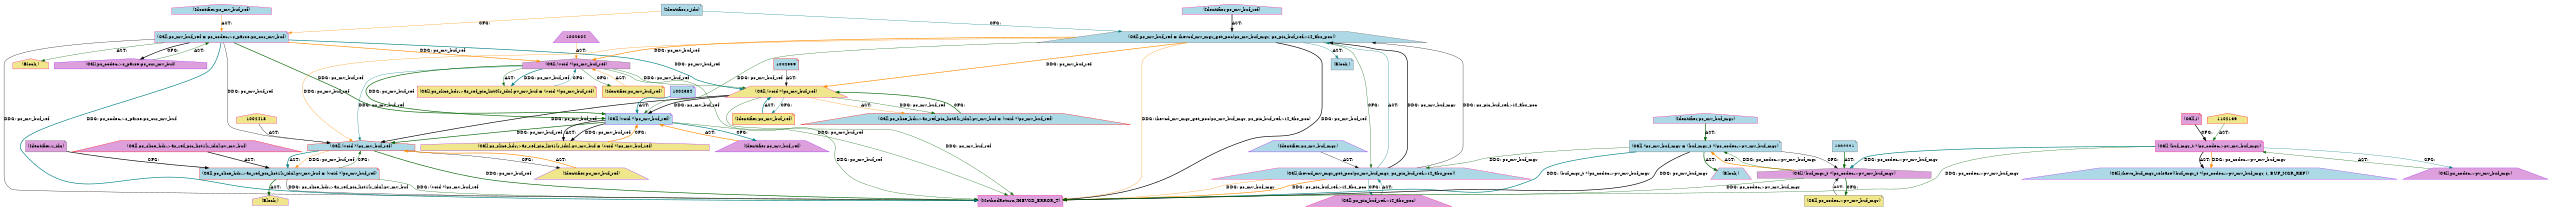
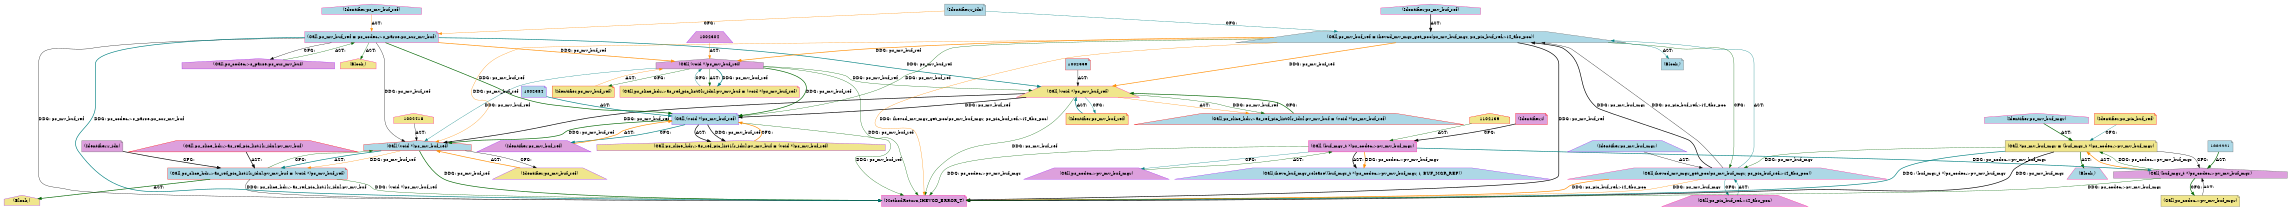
(166, 49) -> (302, 49)
none -> (2125, 119)
(2192, 119) -> (1531, 119)
(1705, 146) -> (2081, 146)
